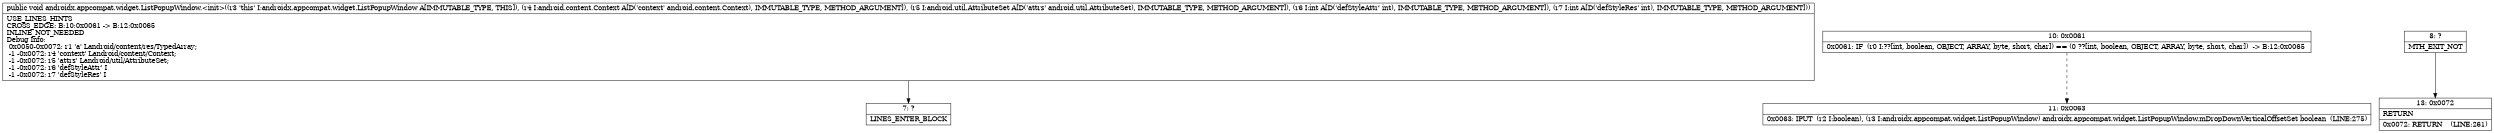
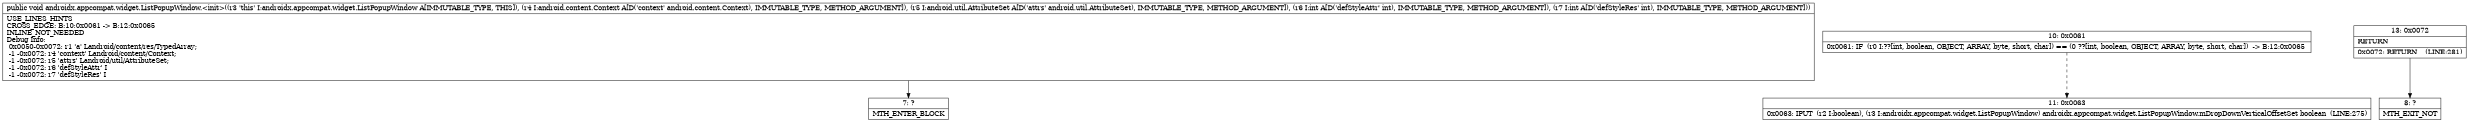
(2435, 73) -> (2410, 76)
(908, 119) -> (908, 114)
(2435, 125) -> (2410, 52)
